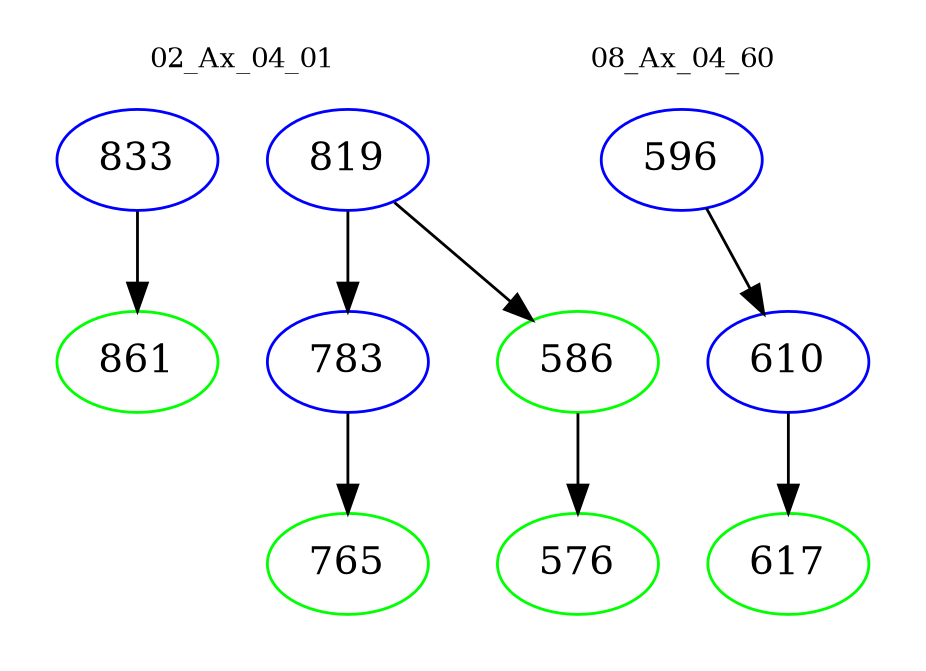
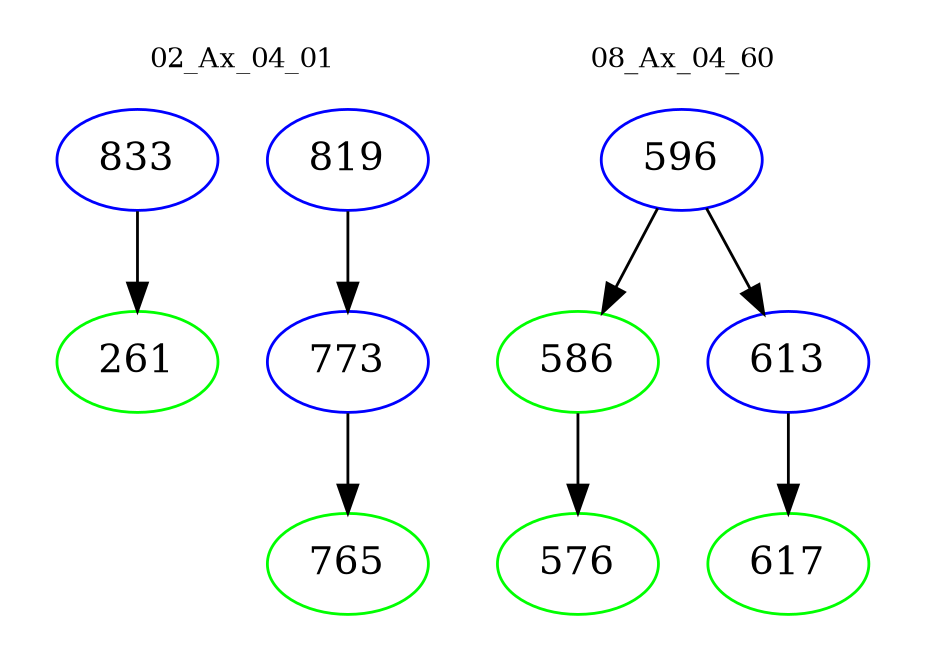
(432, 235) -> (637, 248)
(137, 362) -> (137, 362)
(348, 362) -> (348, 362)
(788, 362) -> (788, 362)
